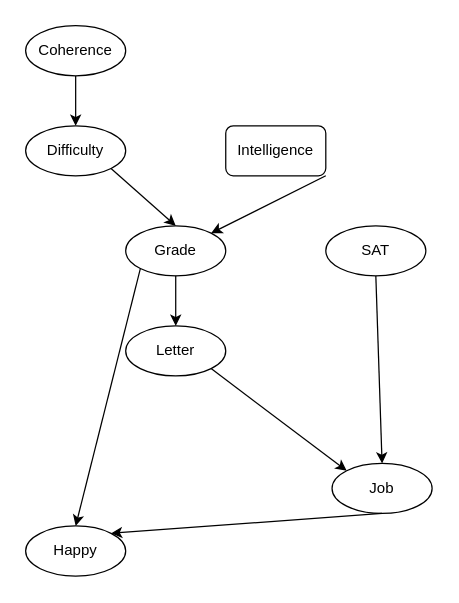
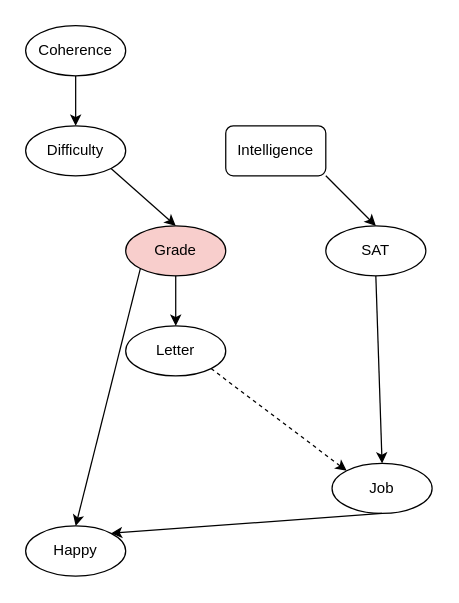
(272, 203) -> (348, 198)
(176, 251) -> (176, 251)
(274, 416) -> (274, 416)
